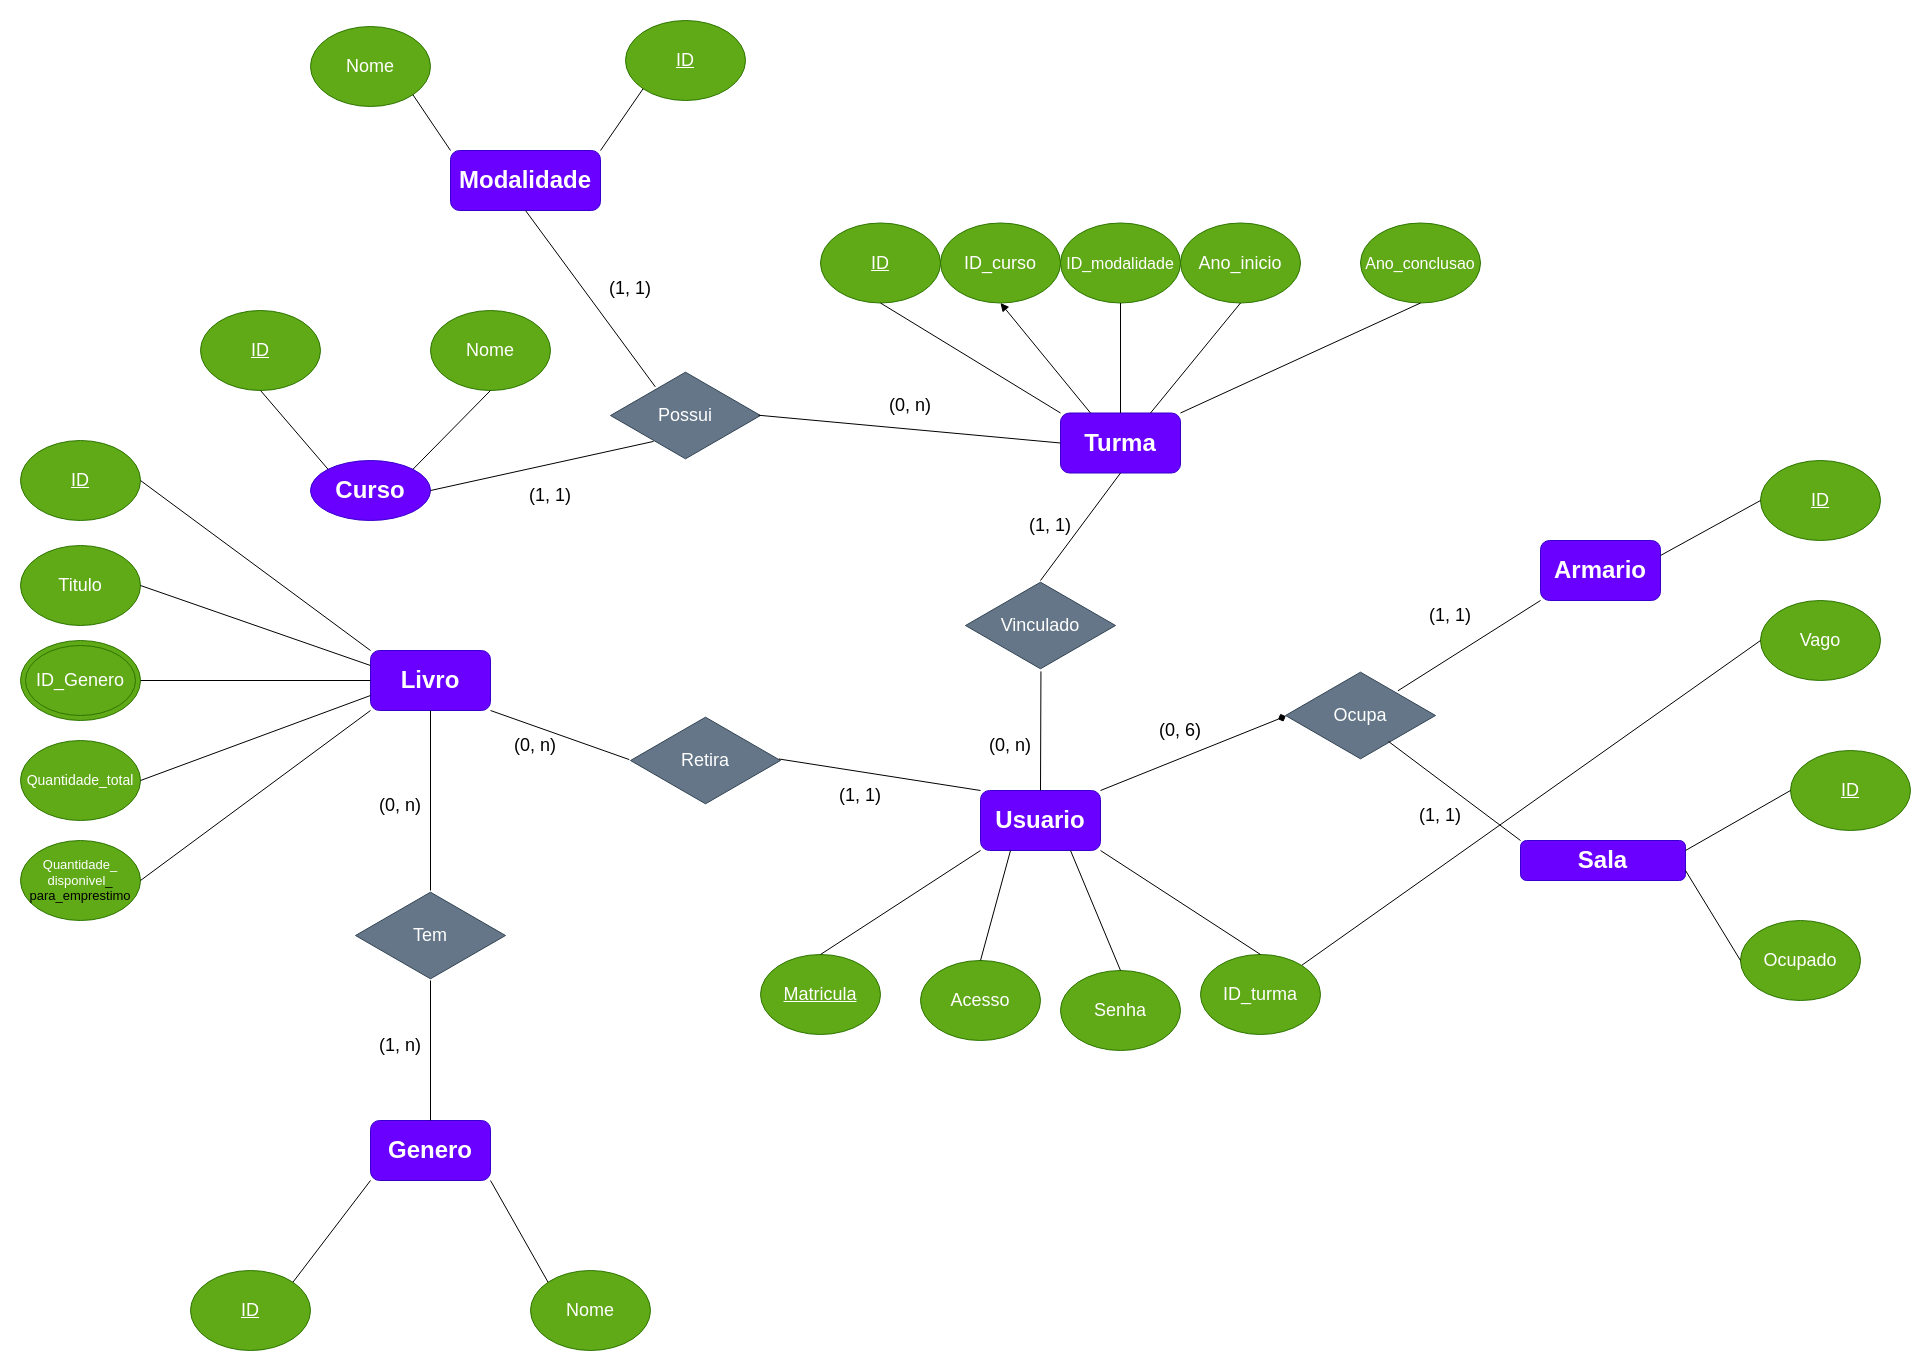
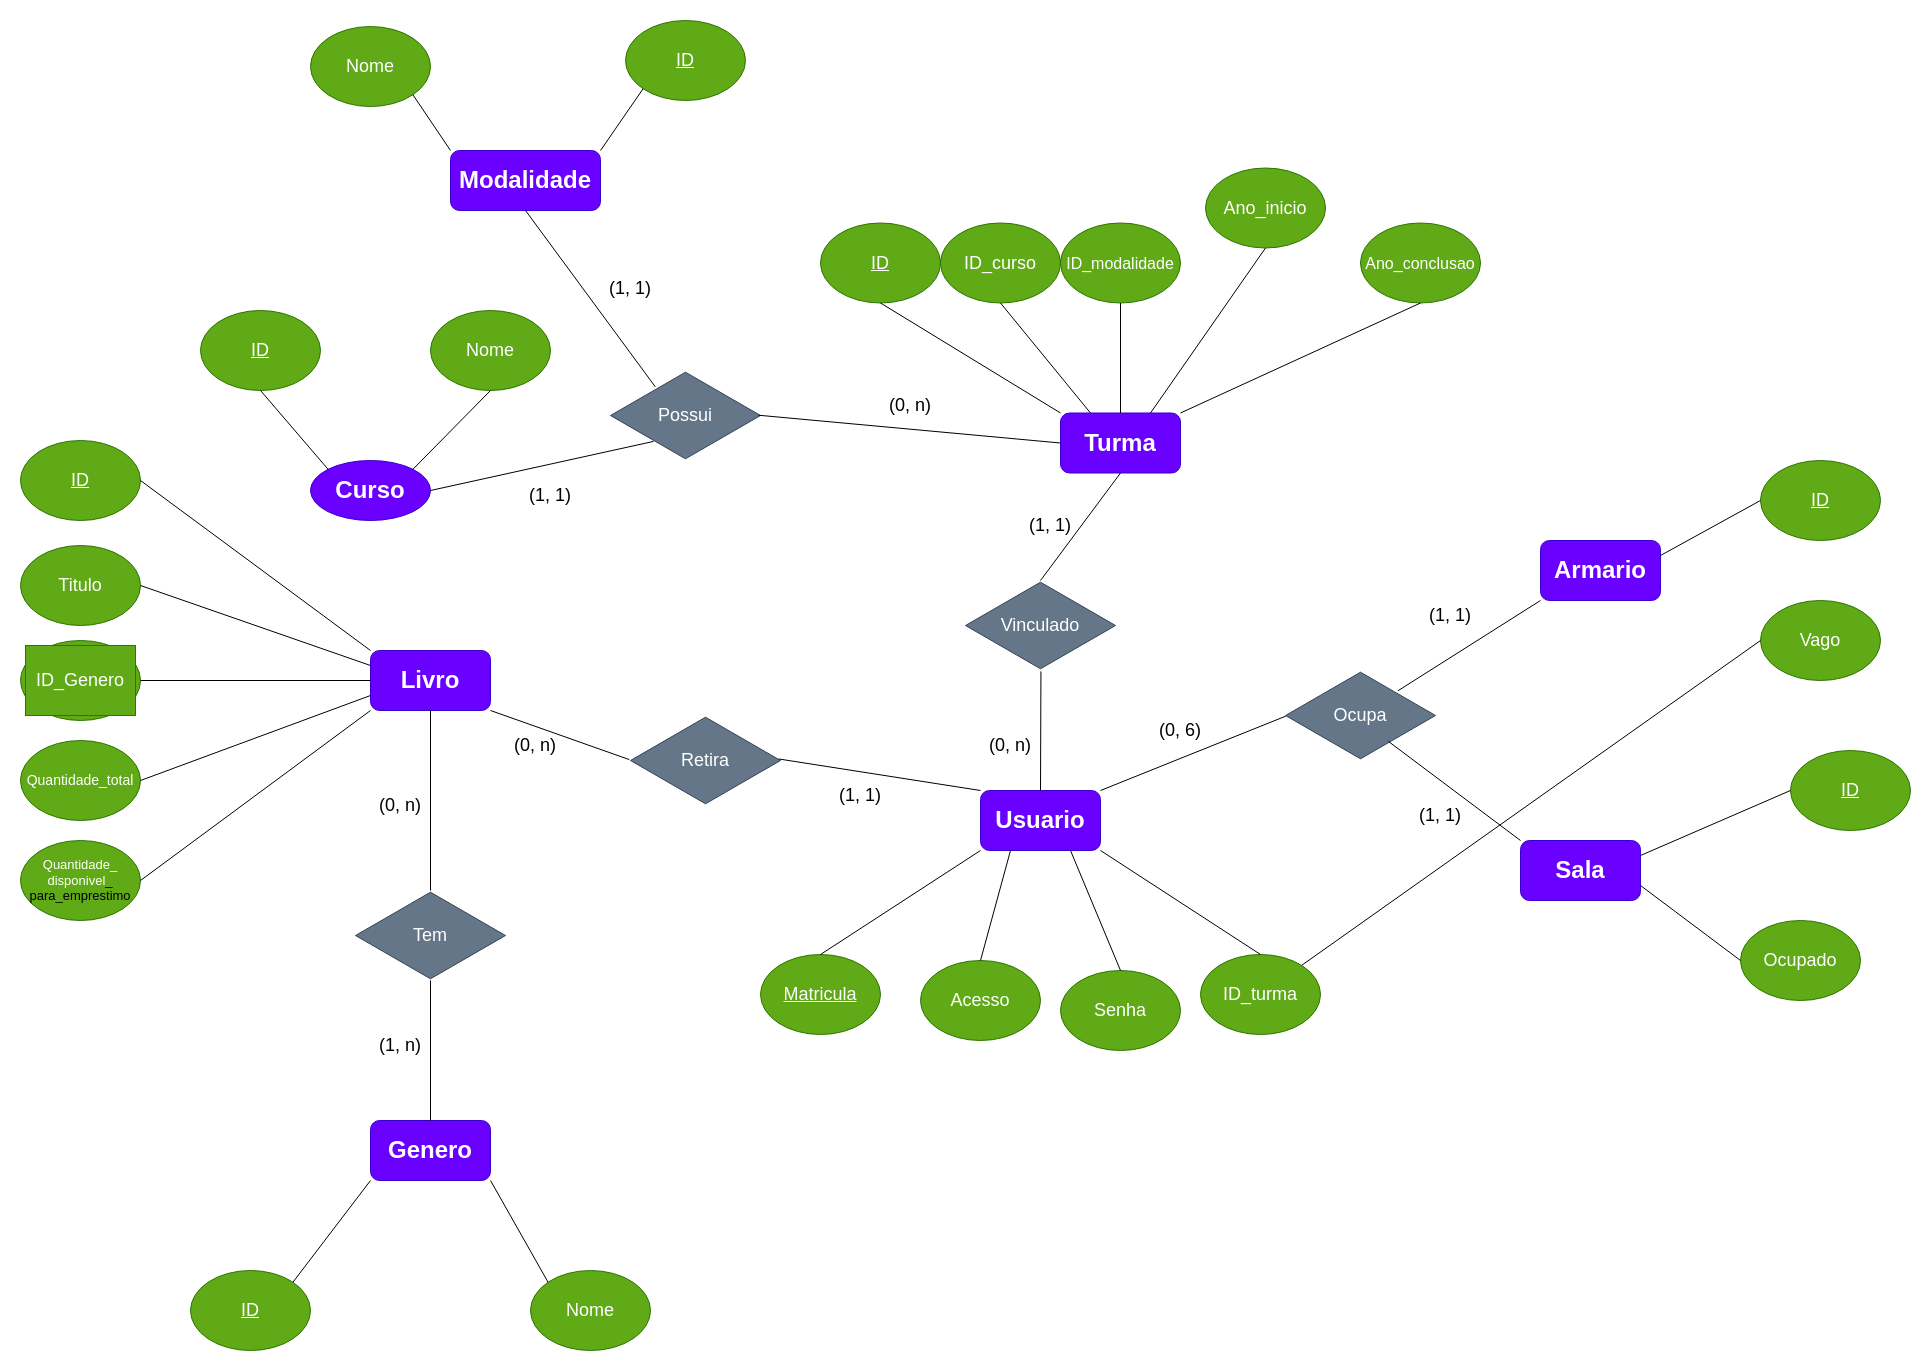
(1241, 263) -> (1266, 208)
(1006, 310) -> (1004, 307)
(81, 681) -> (81, 681)
(1278, 719) -> (1281, 718)
(1603, 861) -> (1581, 871)
